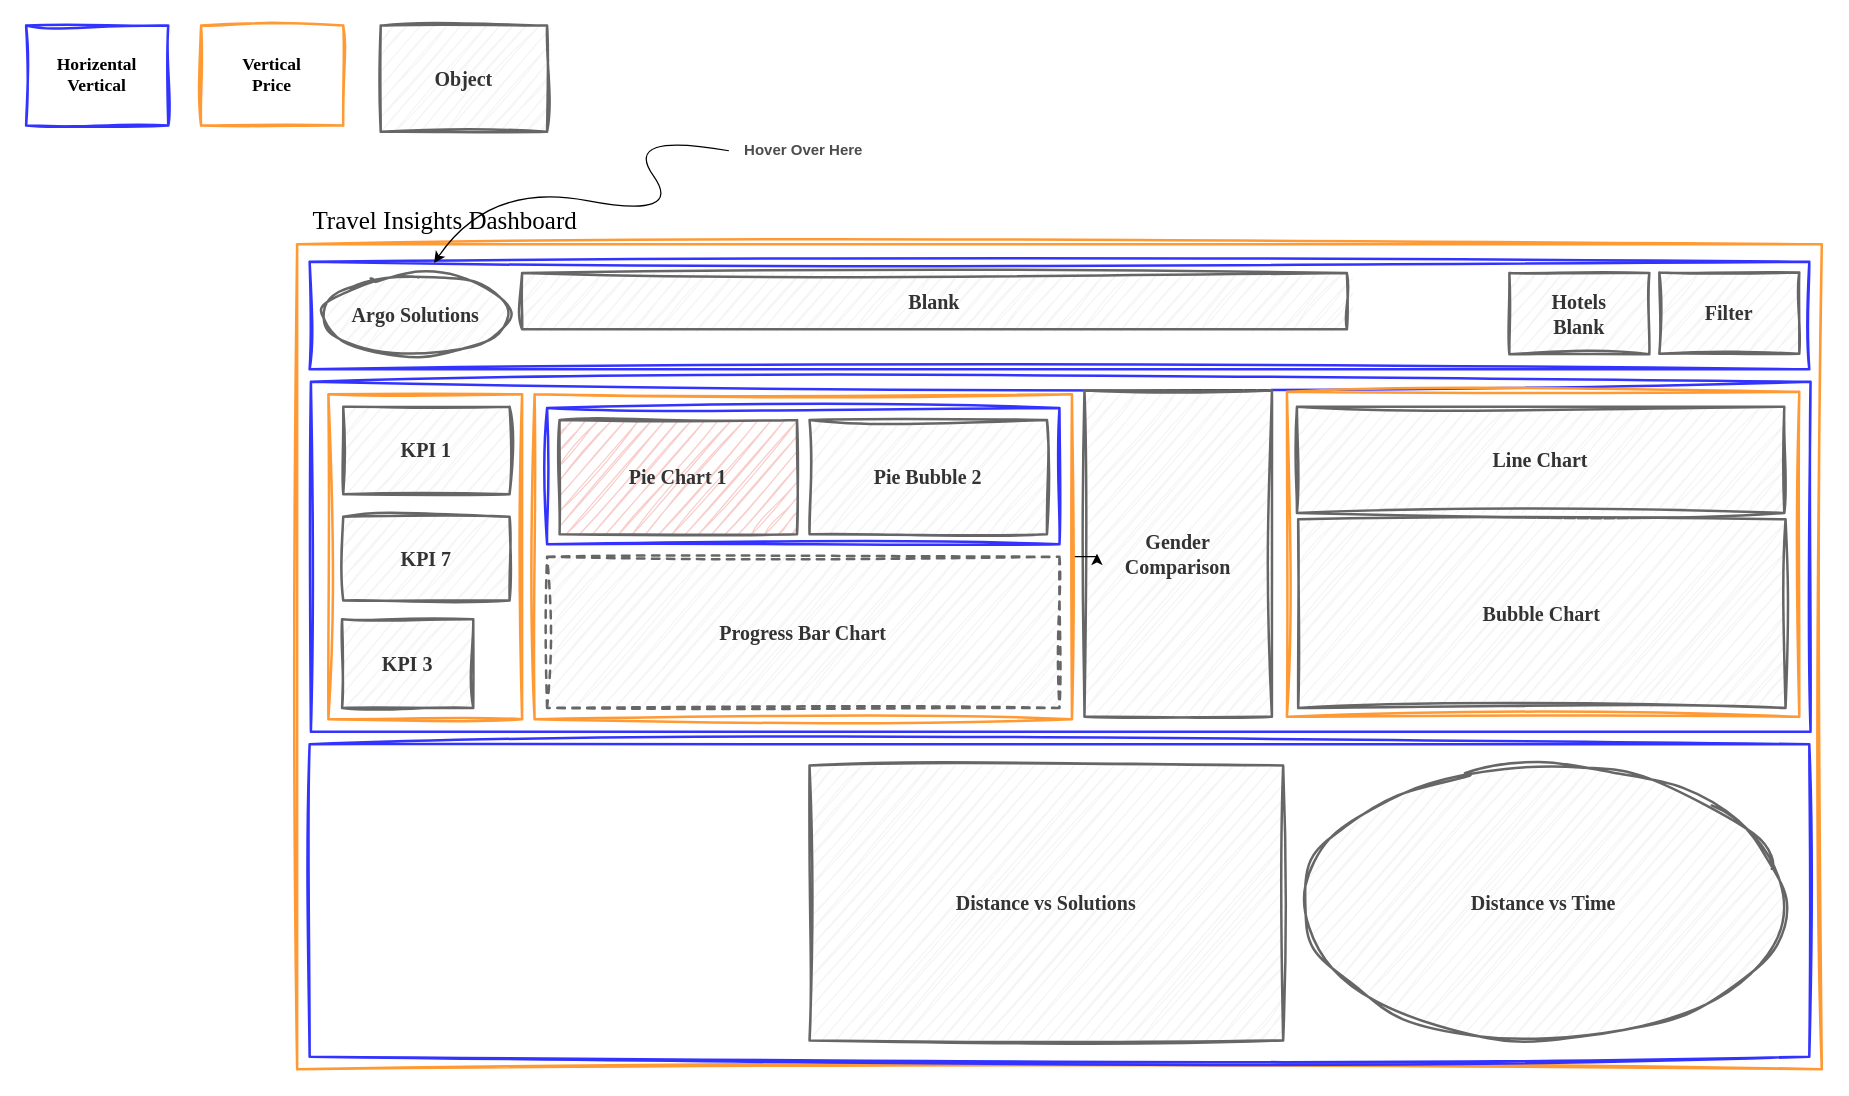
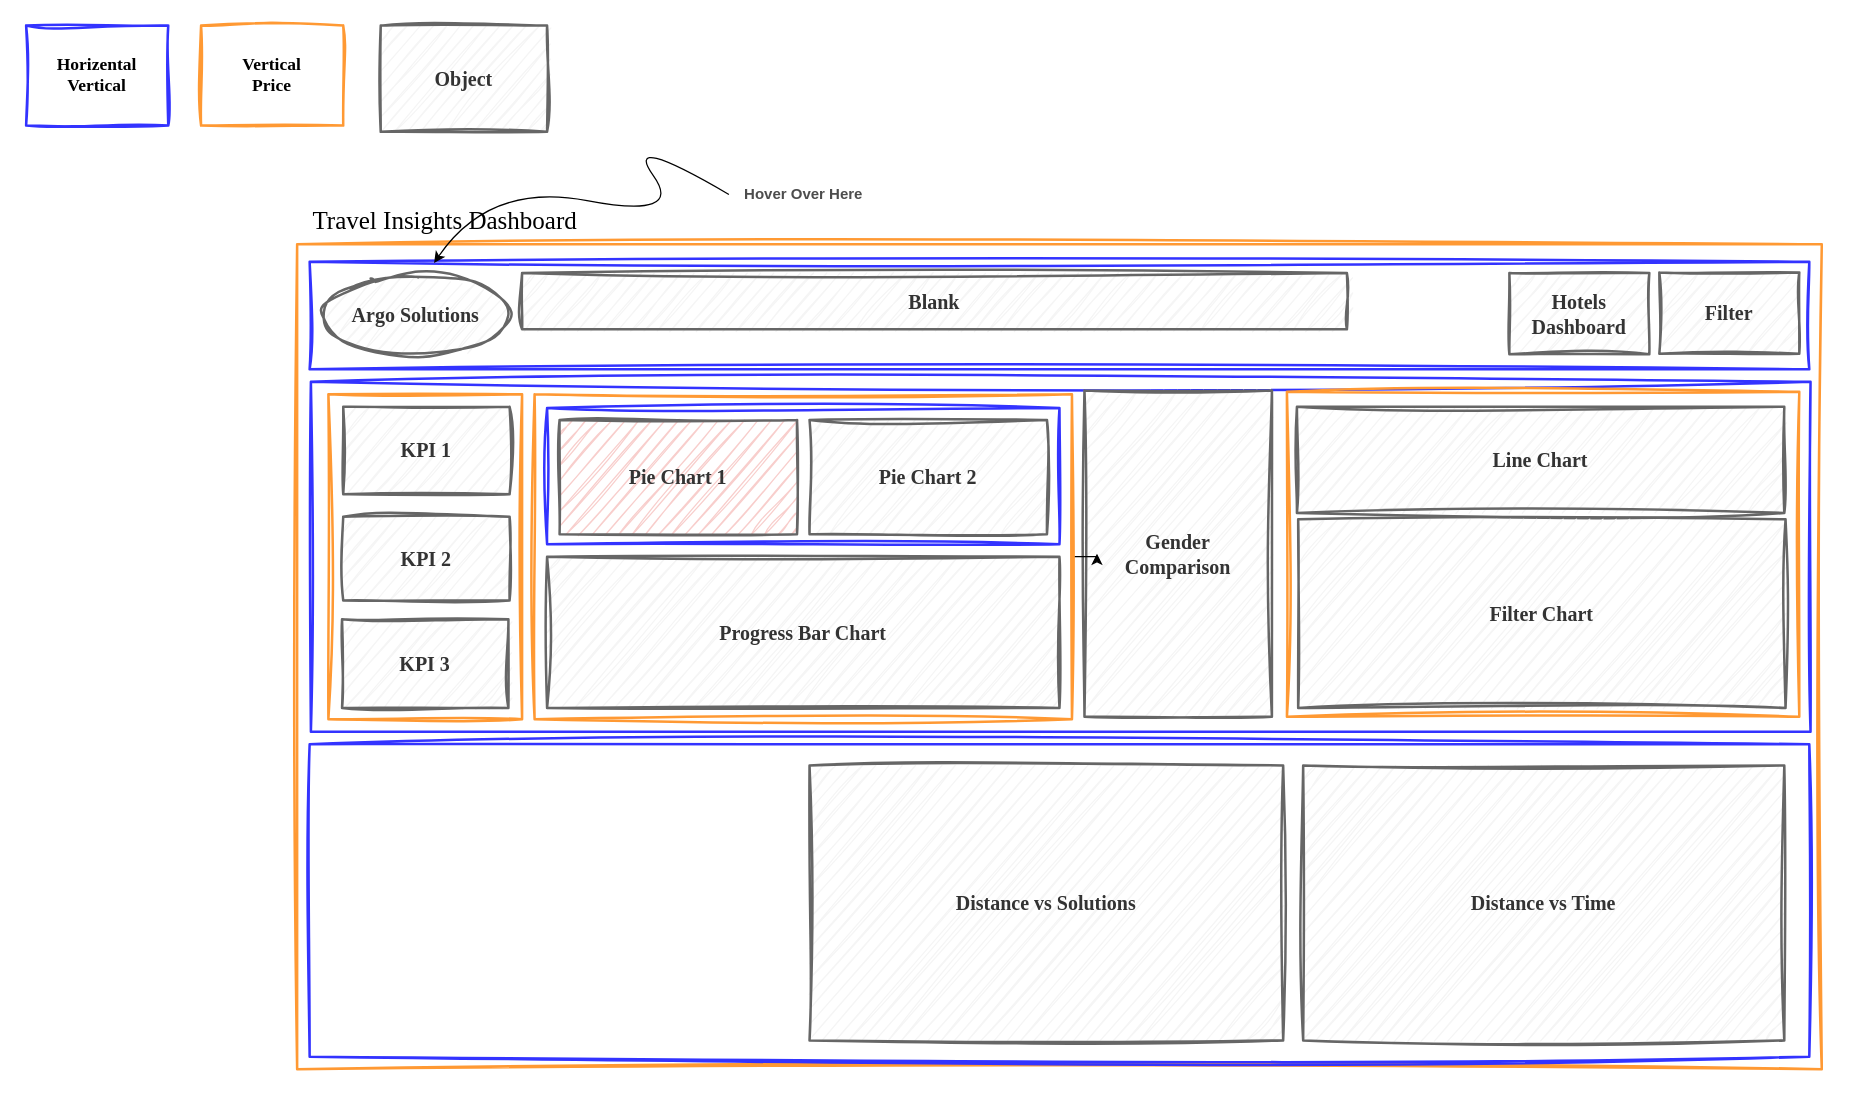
(803, 151) -> (803, 194)
(1579, 314) -> (1579, 314)
(928, 477) -> (928, 477)
(426, 559) -> (426, 559)
(1542, 614) -> (1542, 614)
(803, 633) -> (803, 633)
(407, 664) -> (425, 664)
(1544, 903) -> (1544, 903)
